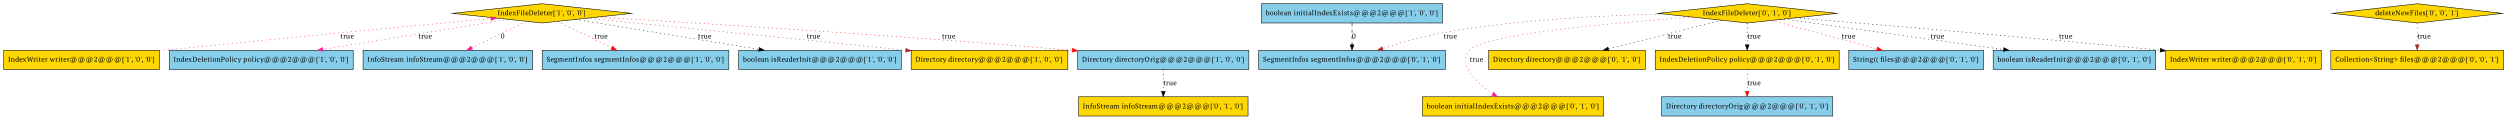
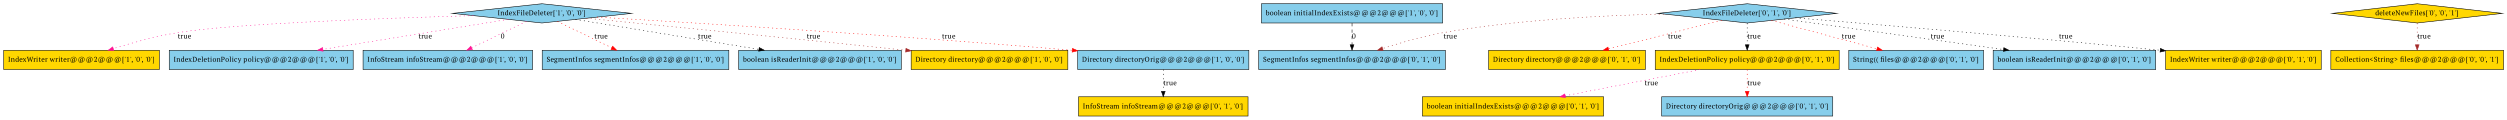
(542, 13) -> (542, 13)
(1747, 13) -> (1747, 13)
(1553, 30) -> (1633, 83)
(325, 34) -> (292, 23)
(1665, 35) -> (1665, 35)
